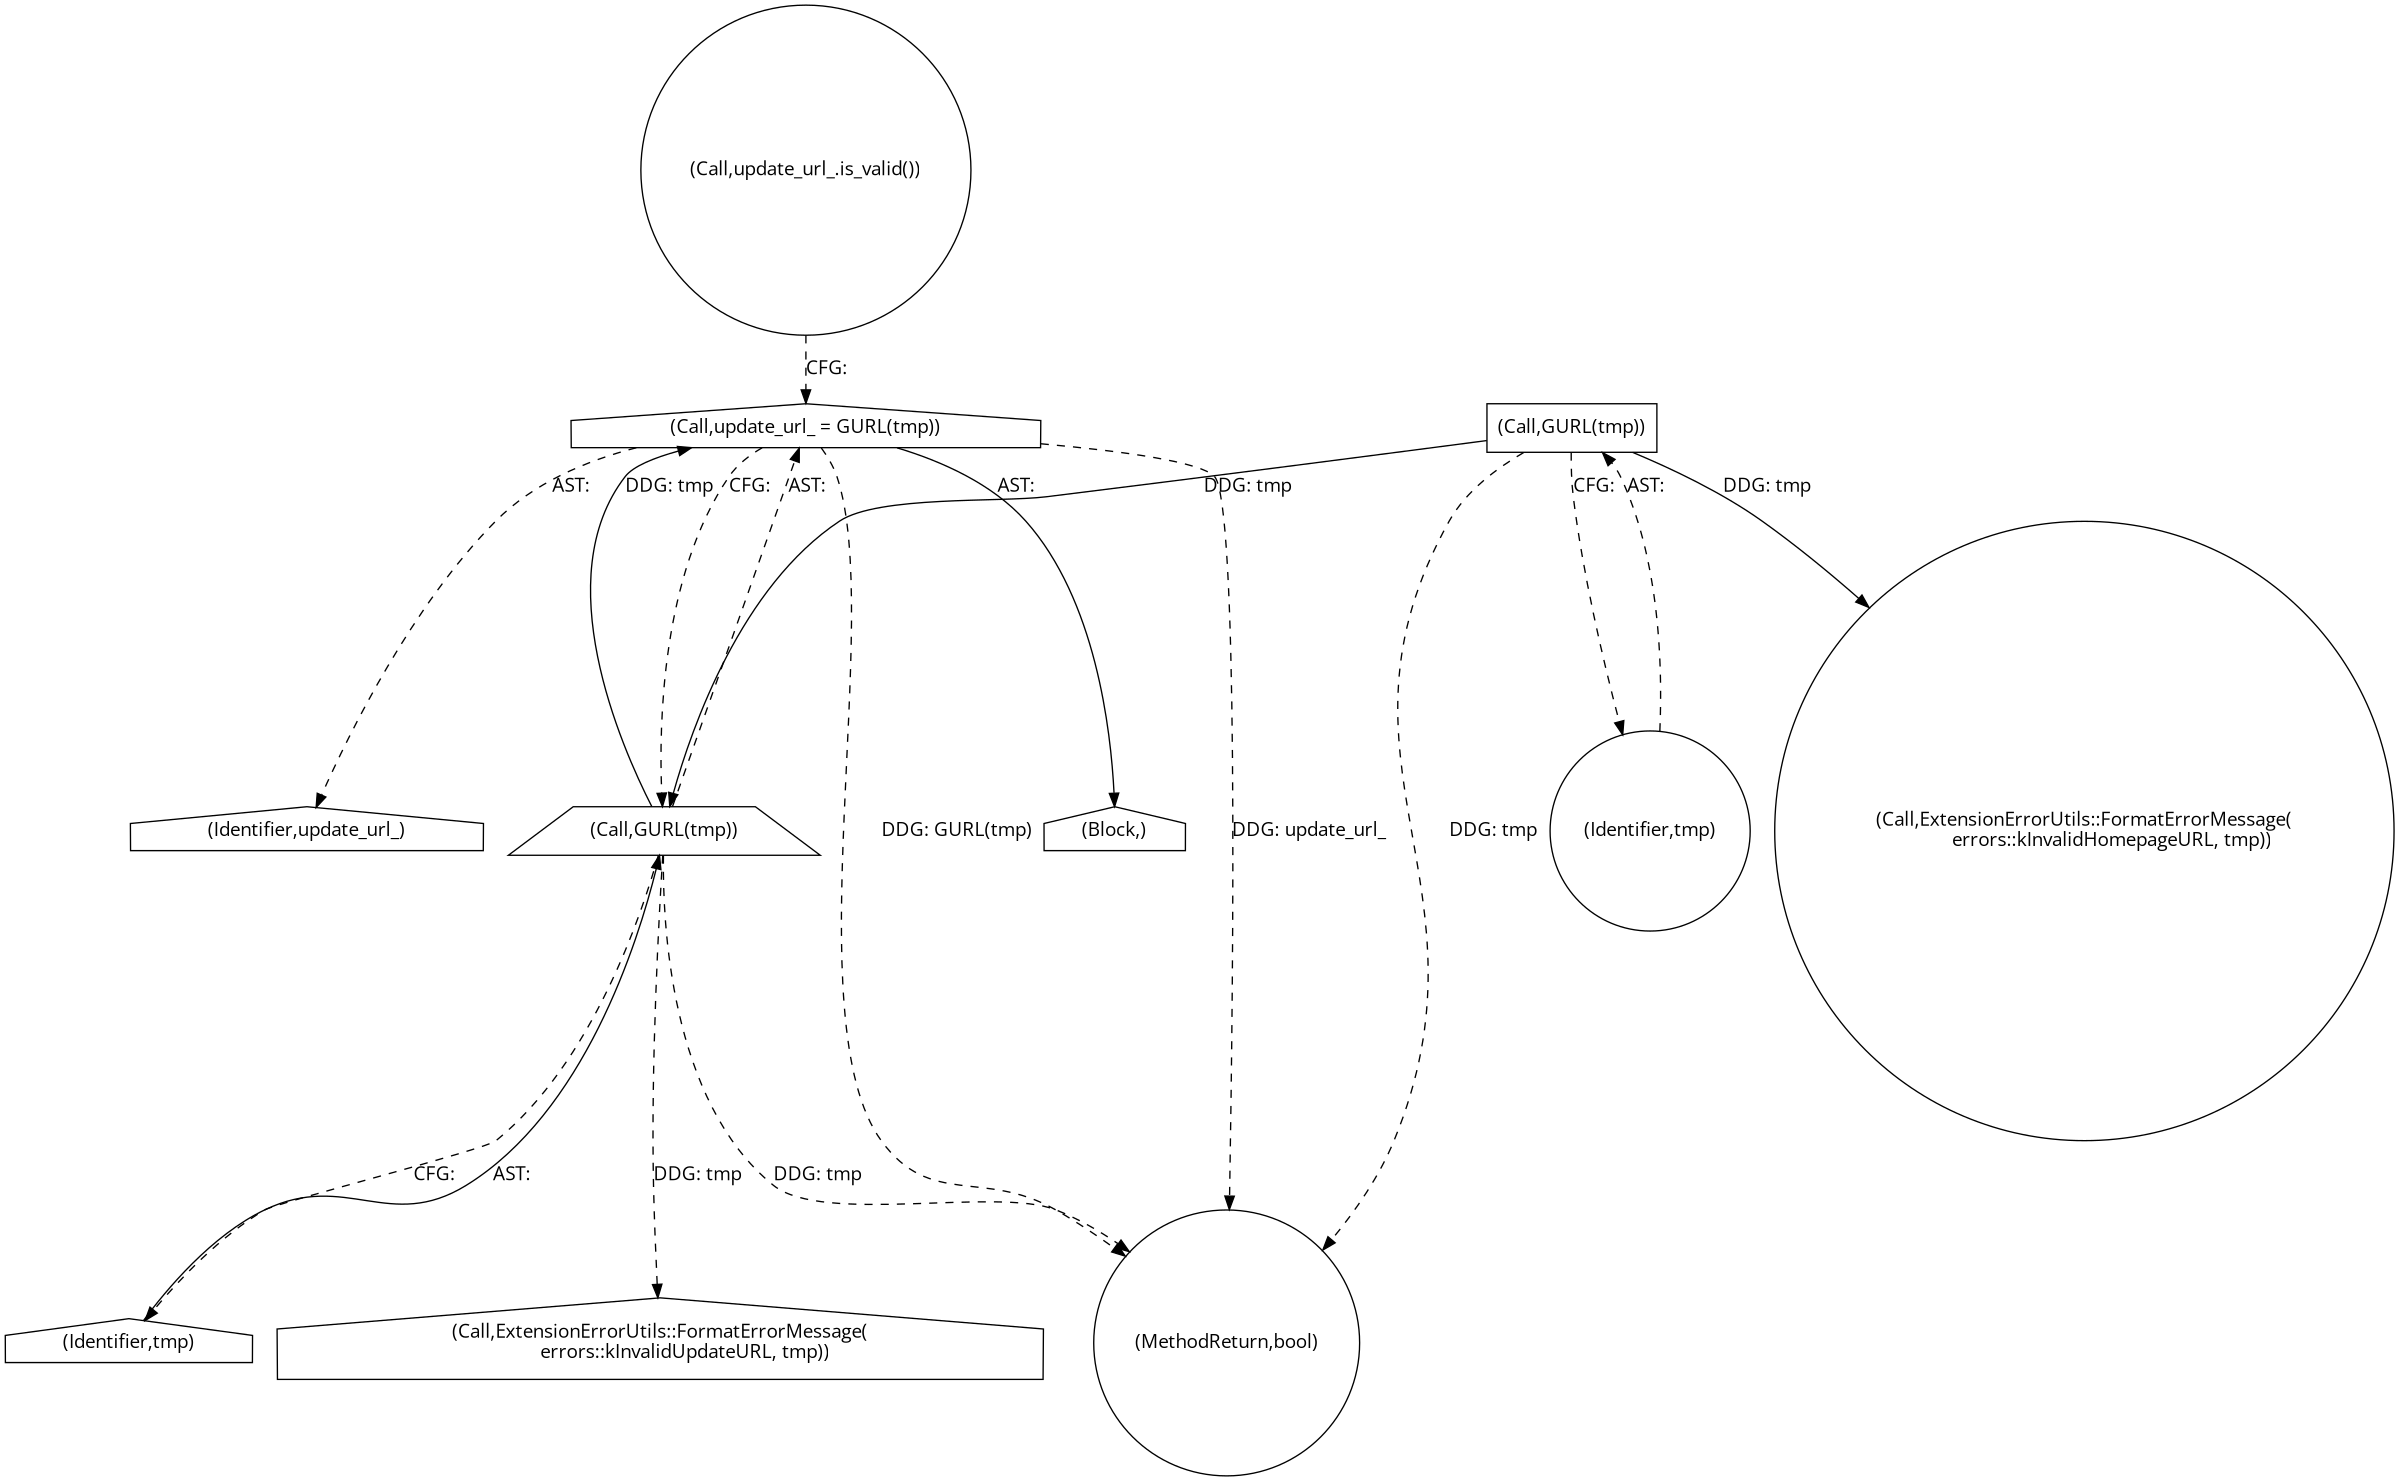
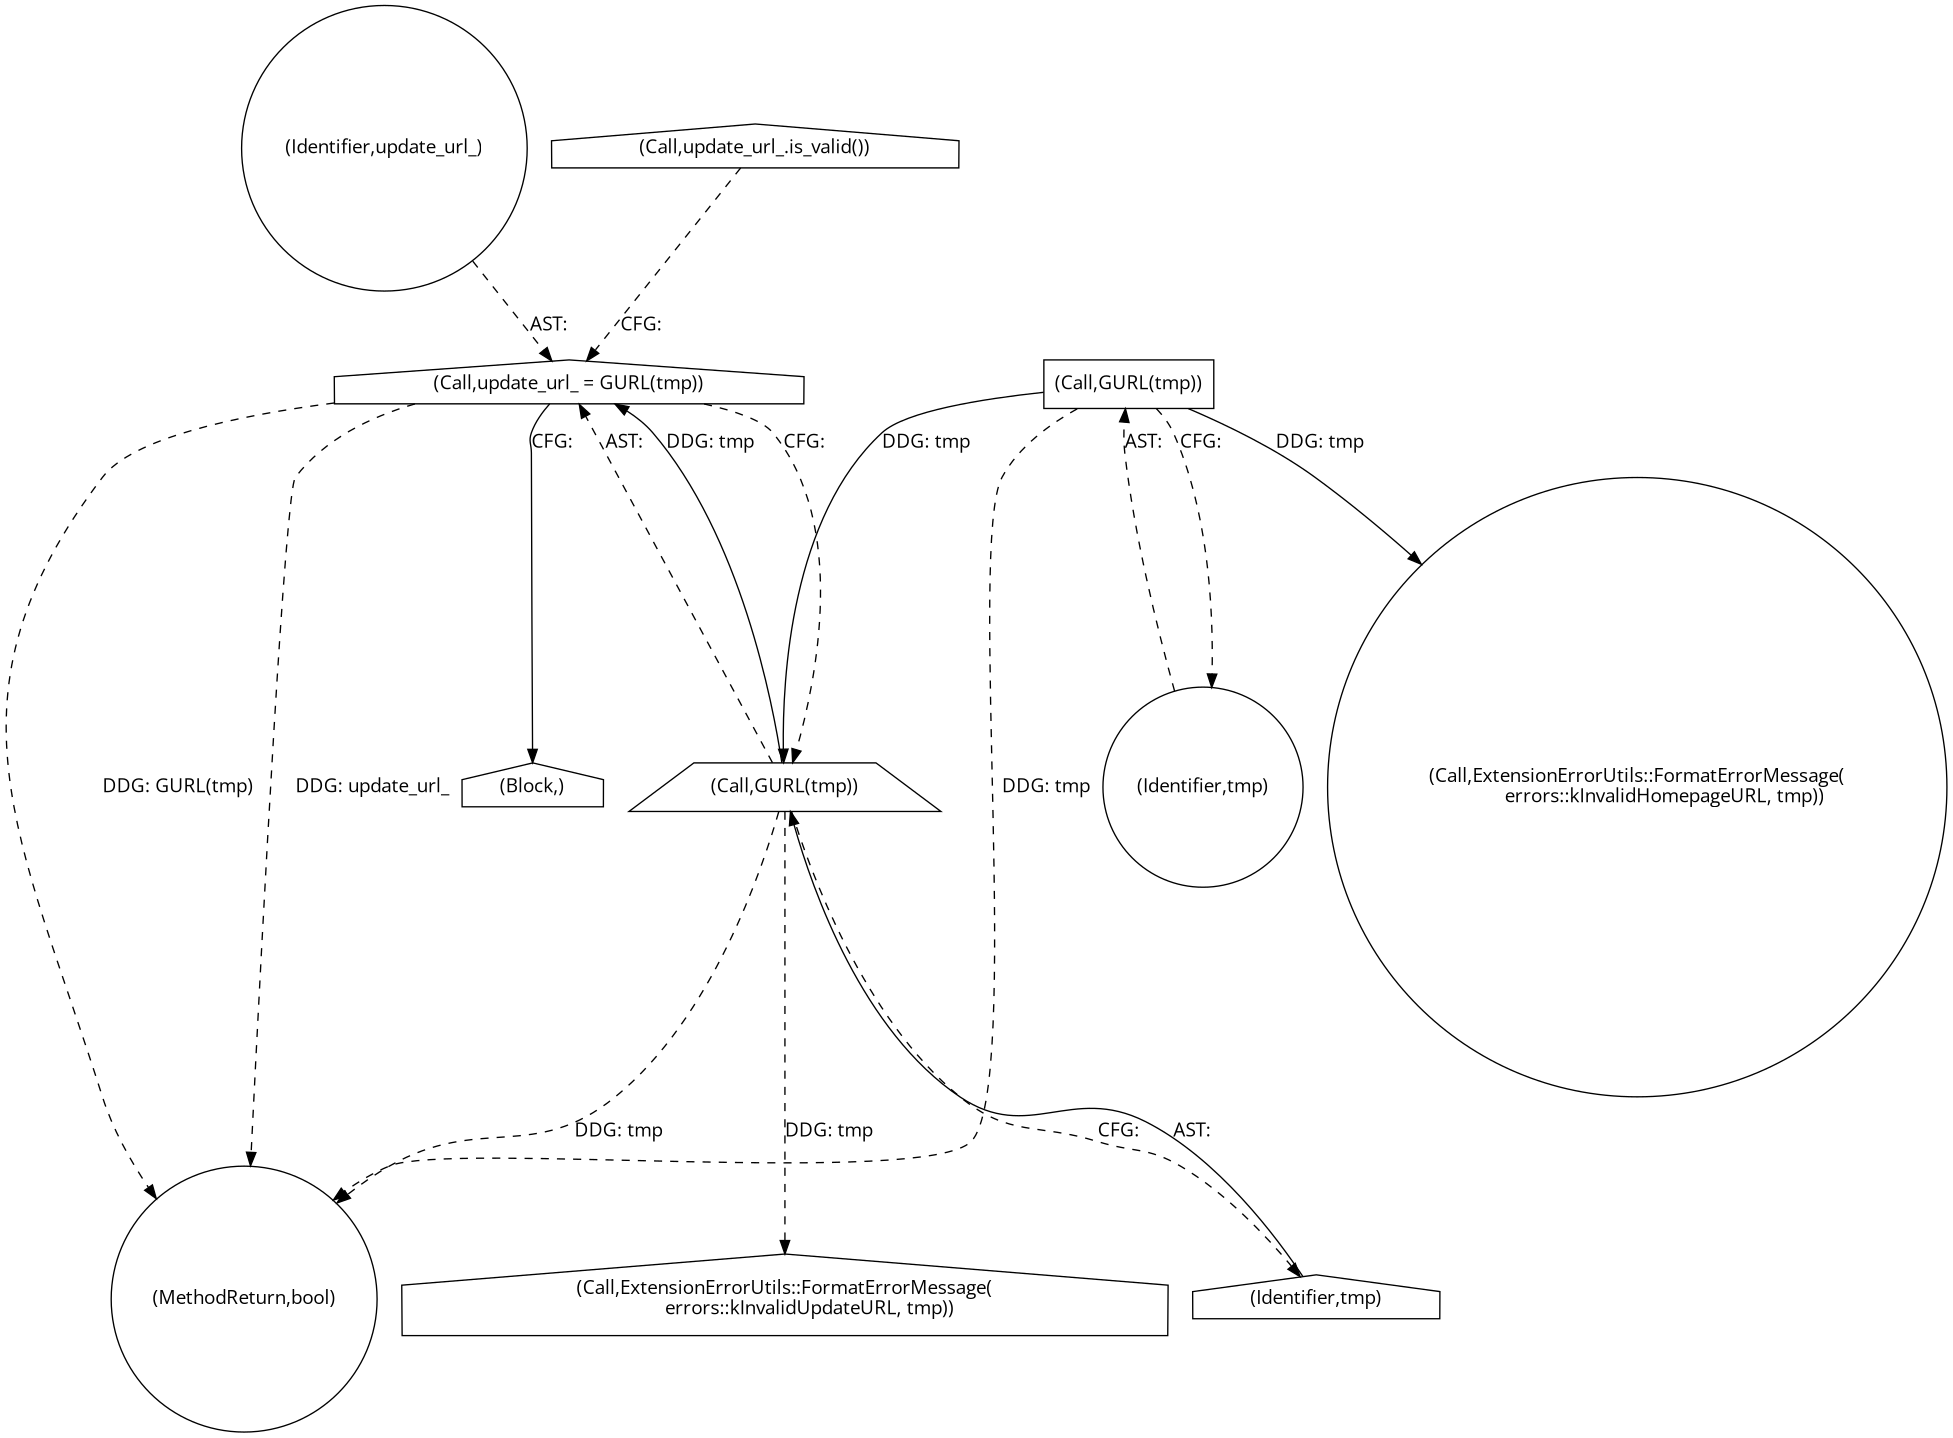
(806, 170) -> (755, 148)
(1019, 487) -> (555, 443)
(442, 584) -> (508, 306)
(307, 831) -> (384, 148)
